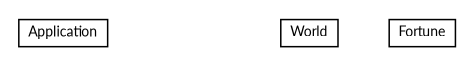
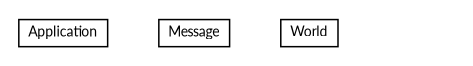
none -> (193, 33)
(422, 33) -> none
